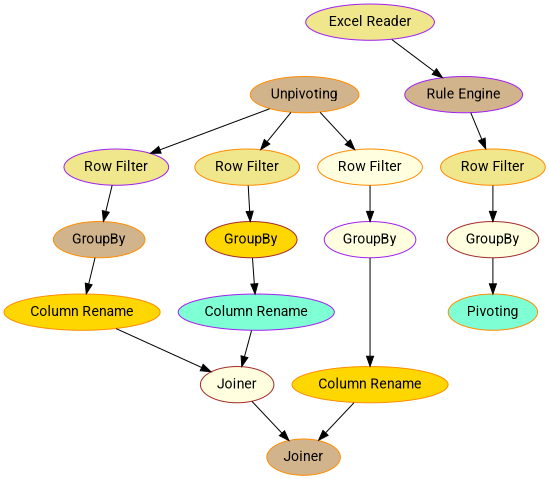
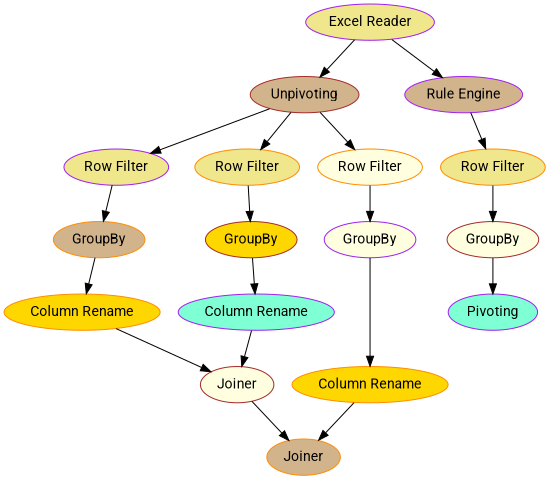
none -> (341, 55)
(305, 95) -> (305, 95)
(493, 312) -> (493, 312)
